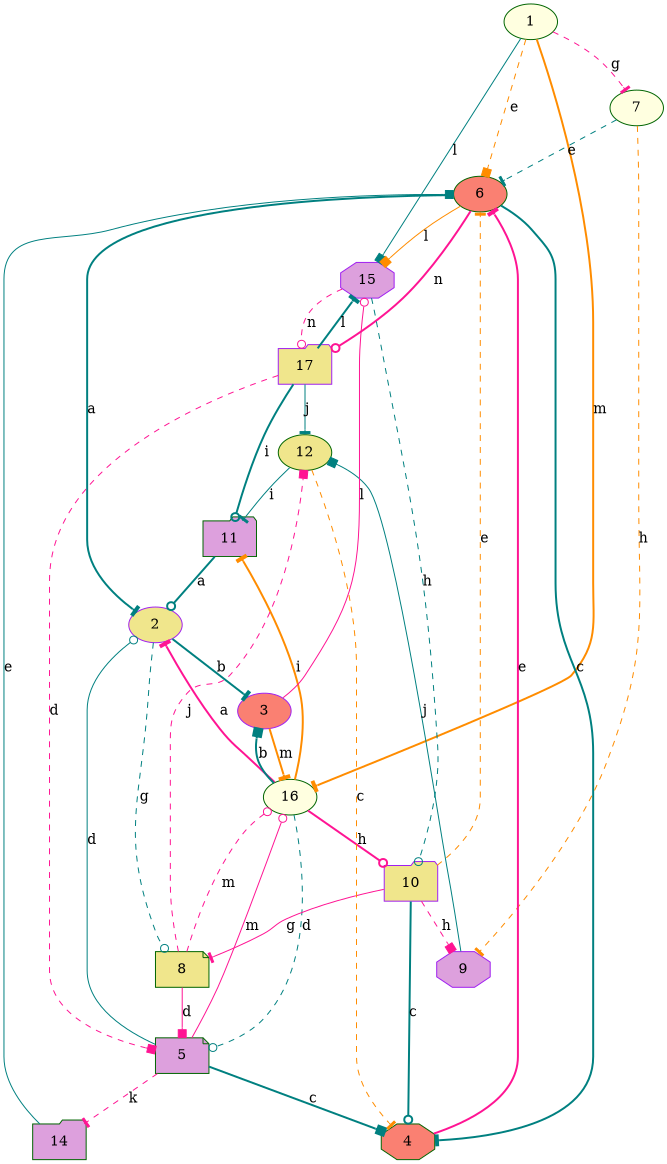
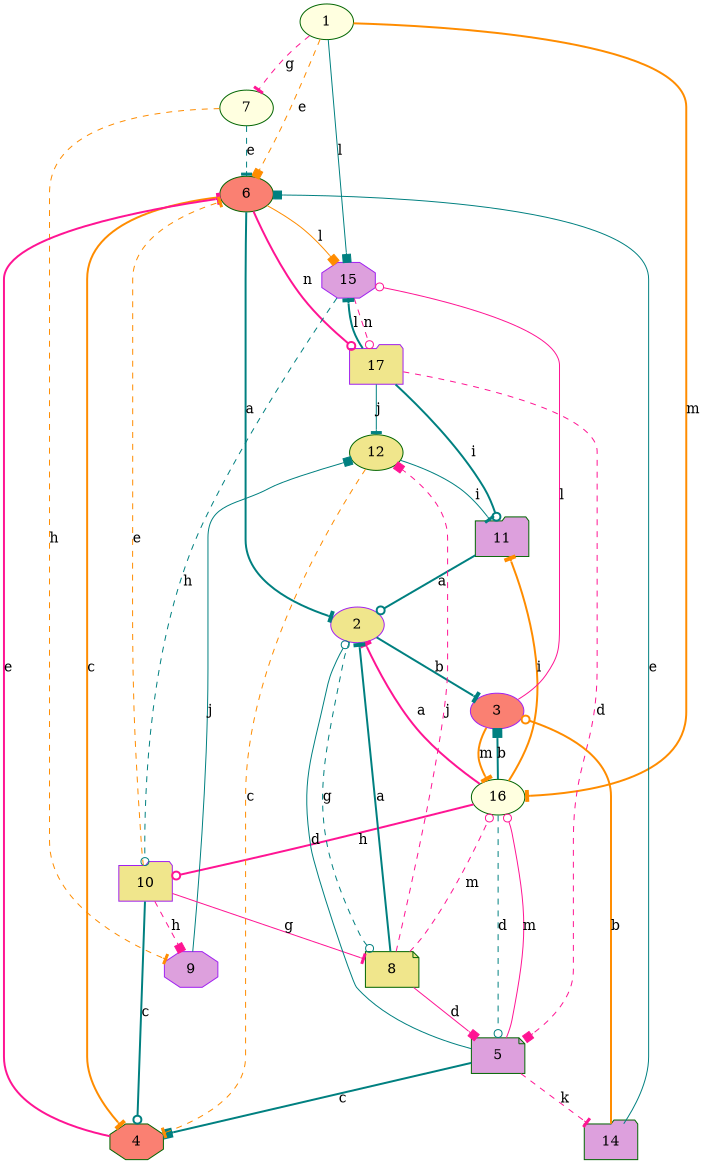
(589, 713) -> (87, 620)
none -> (375, 800)
none -> (611, 901)
